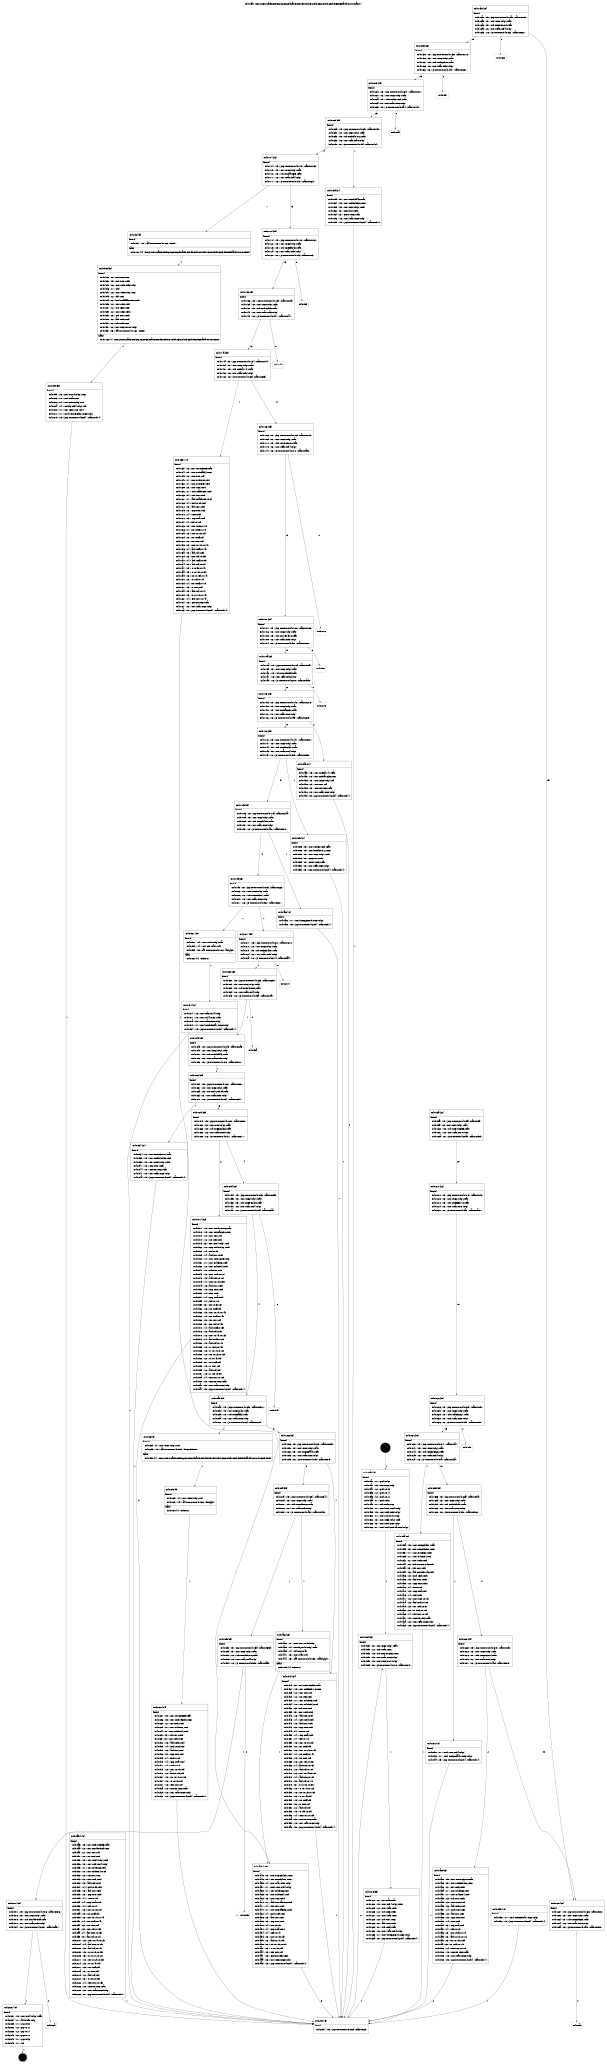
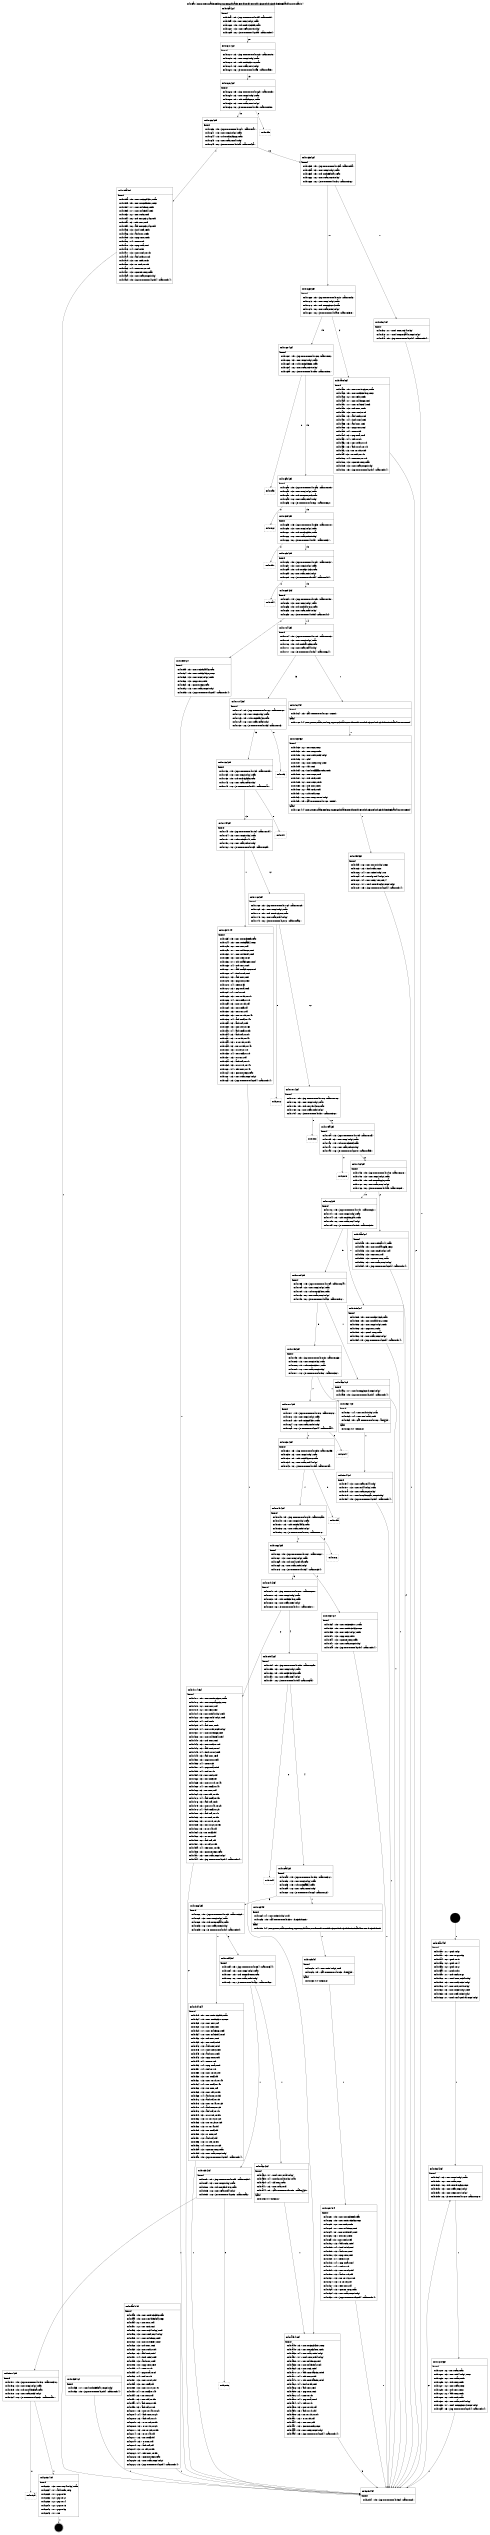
(546, 963) -> (306, 425)
none -> (333, 1558)
